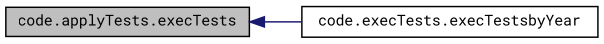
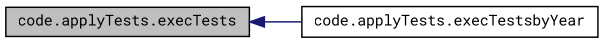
(450, 22) -> (450, 22)
